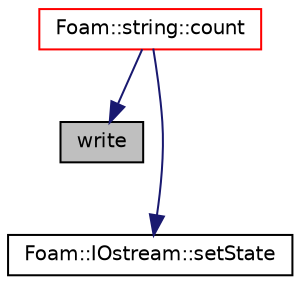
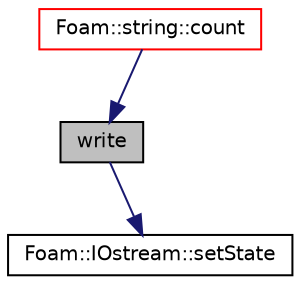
(163, 132) -> (122, 189)
